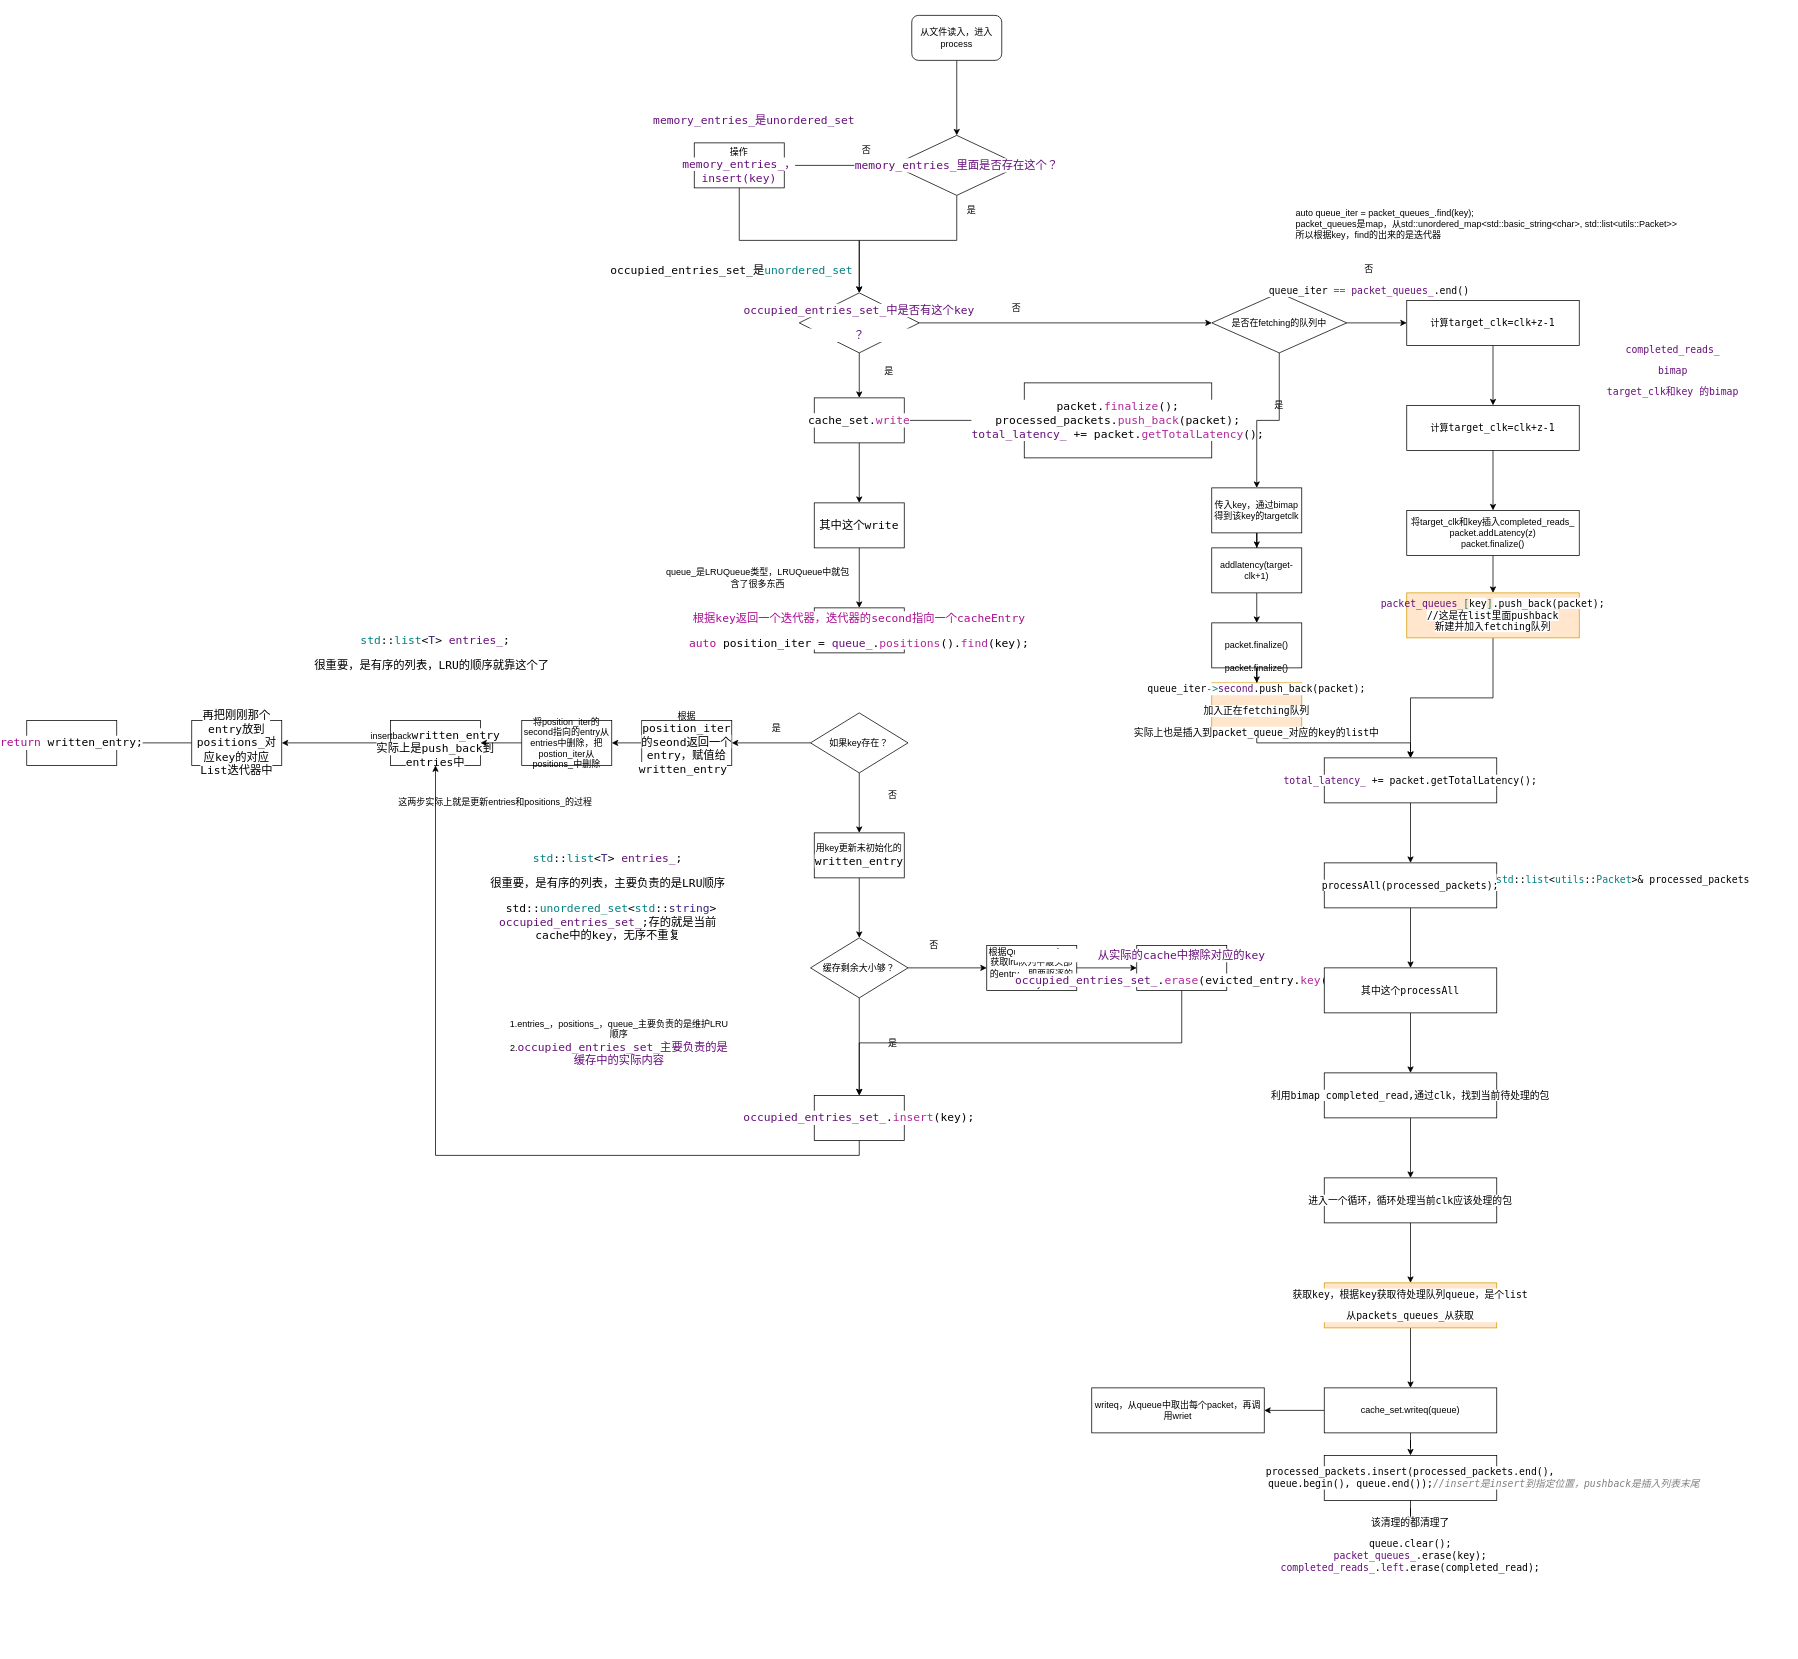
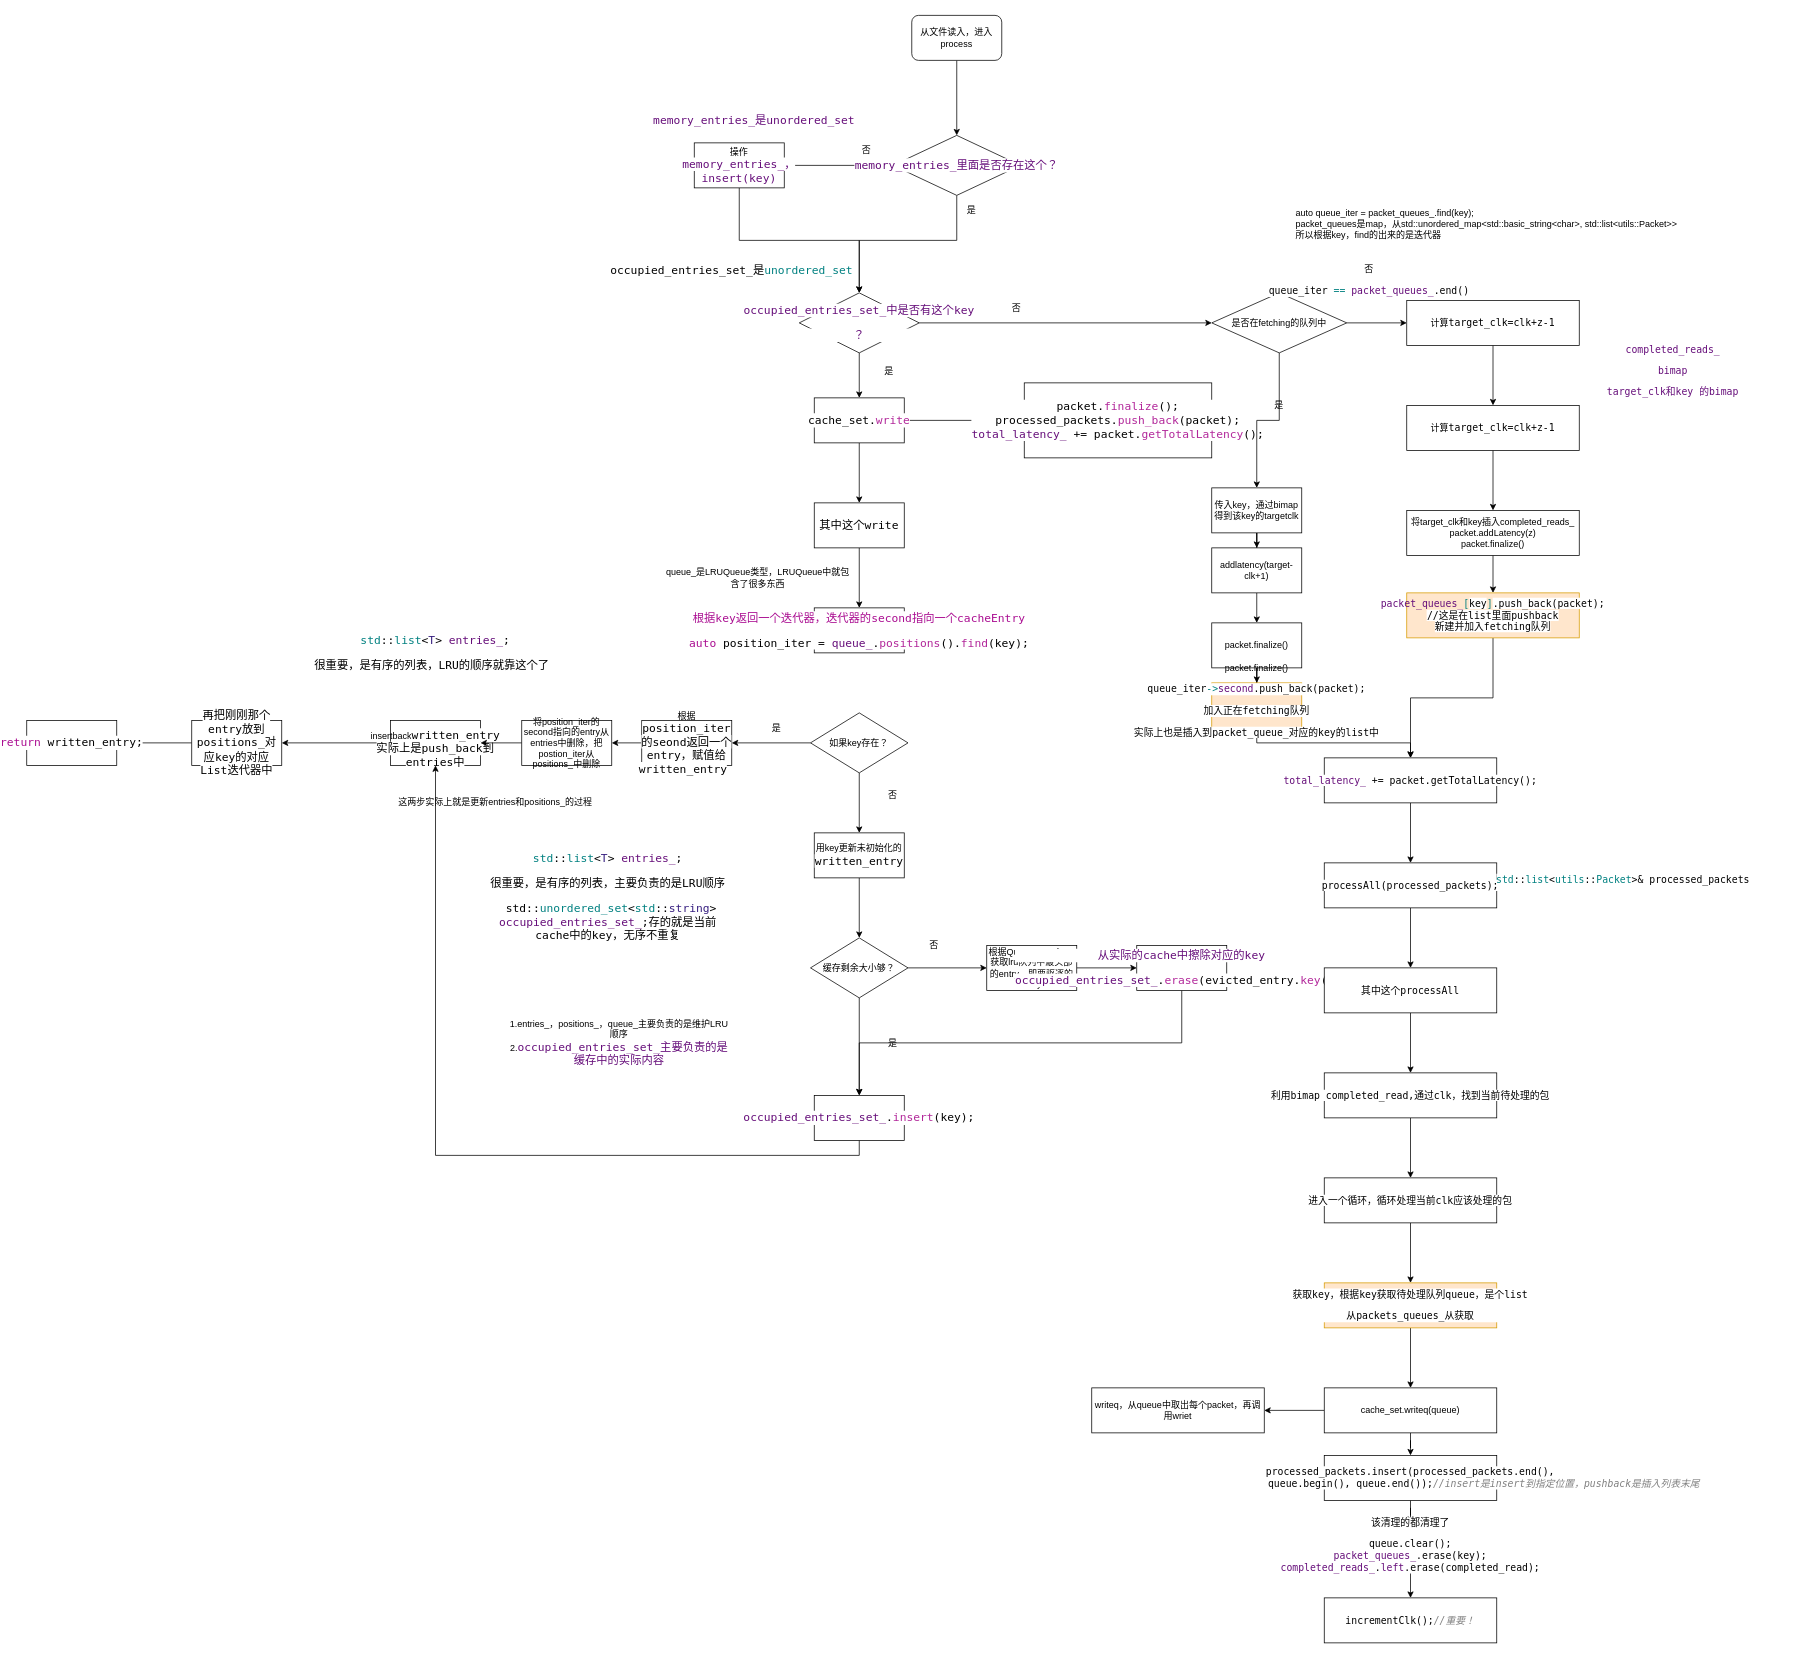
none -> (1410, 1582)
none -> (1410, 1620)
